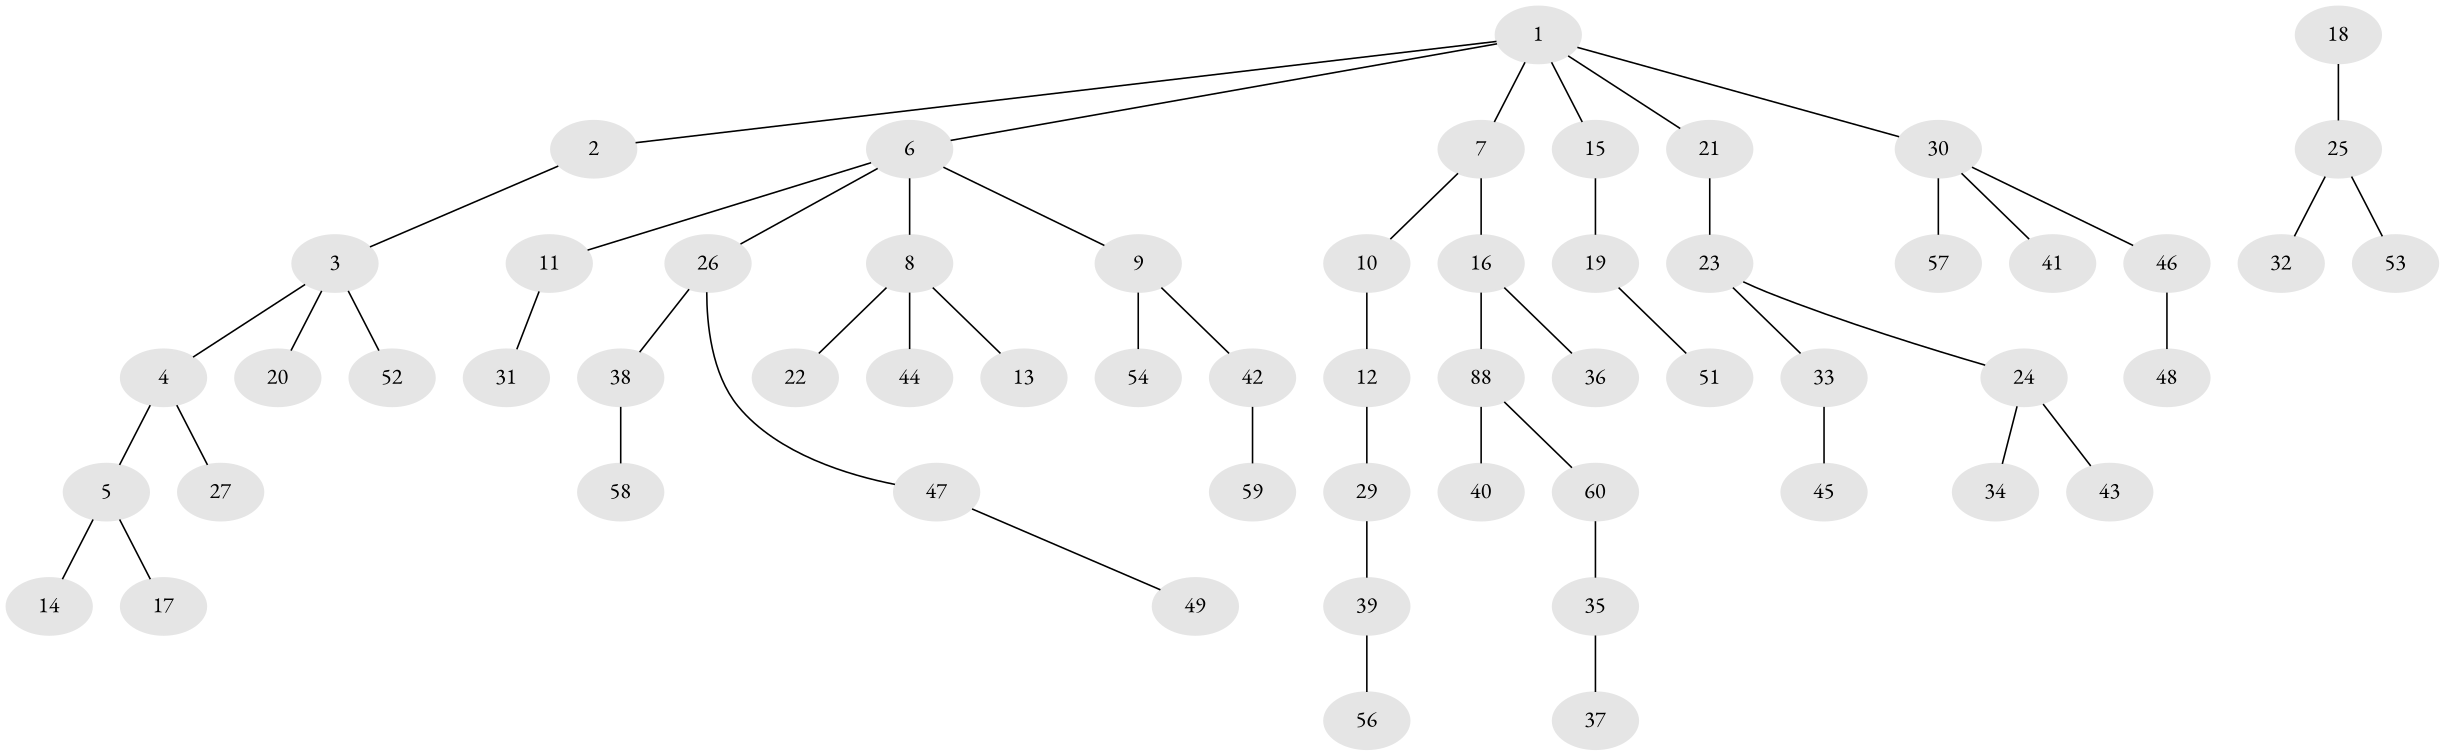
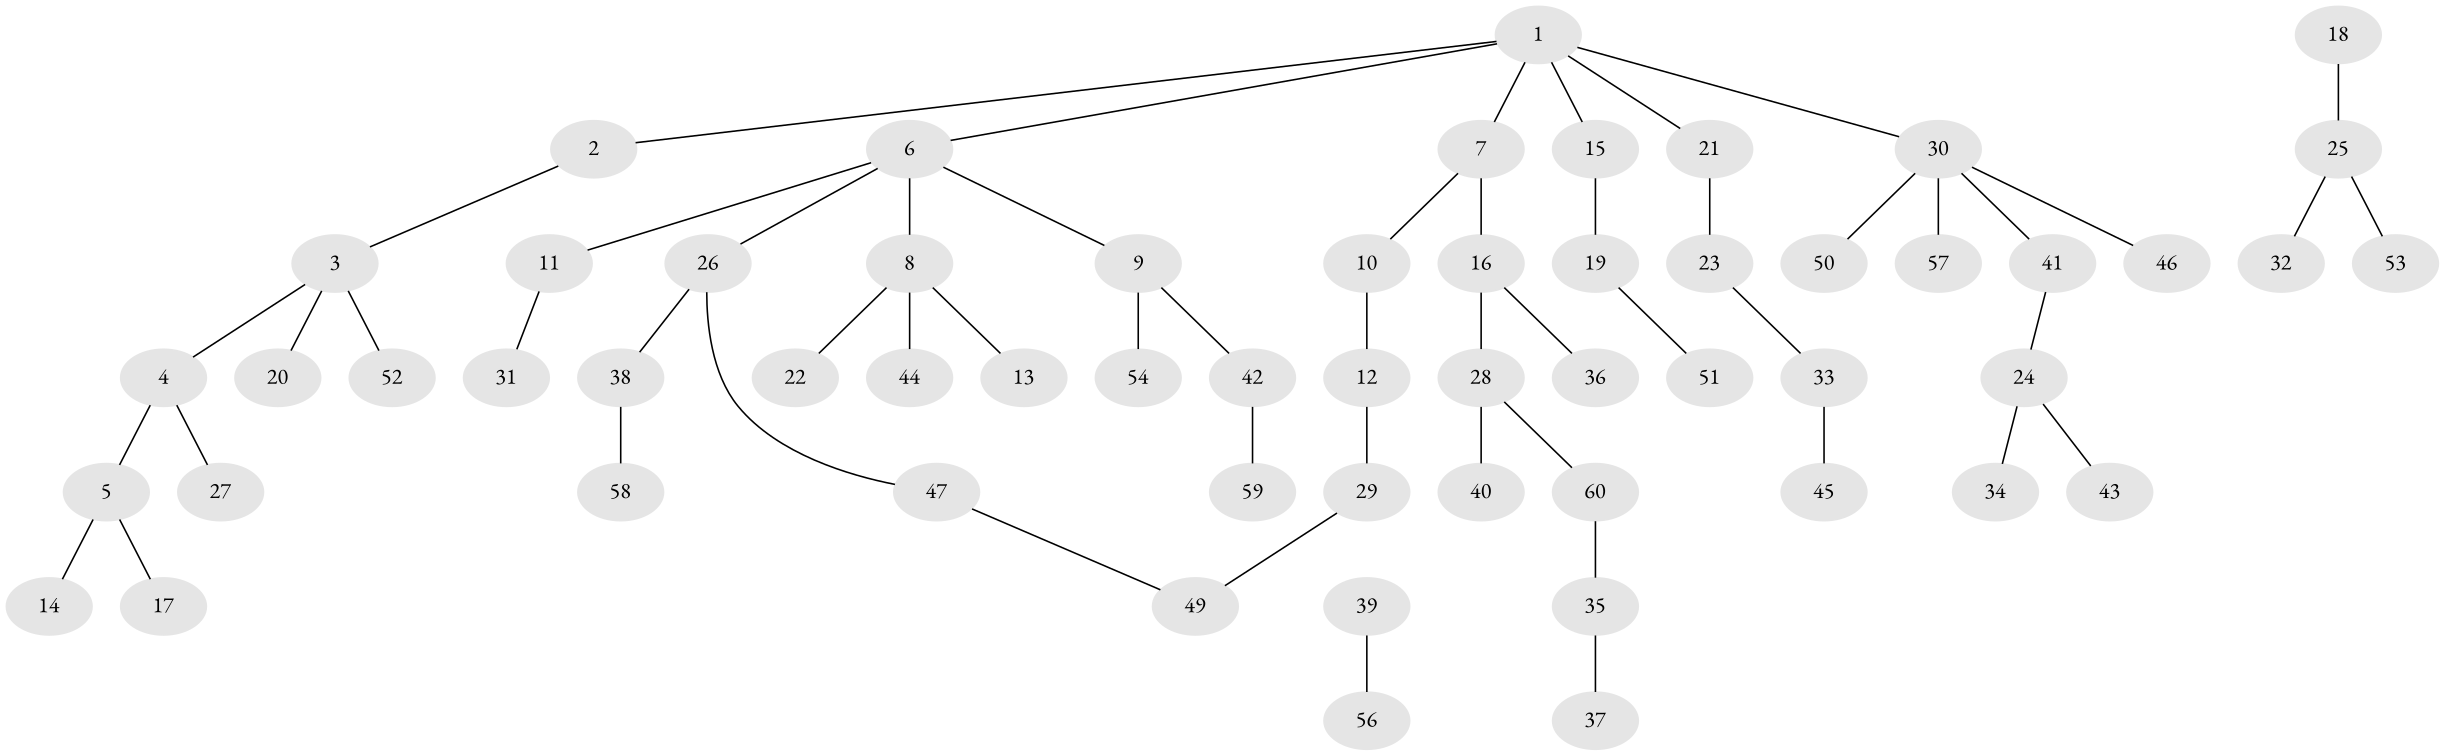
none -> (1824, 264)
(1863, 327) -> (2038, 321)
(1481, 378) -> (1481, 378)
(2167, 378) -> none
(1367, 549) -> (1281, 549)
